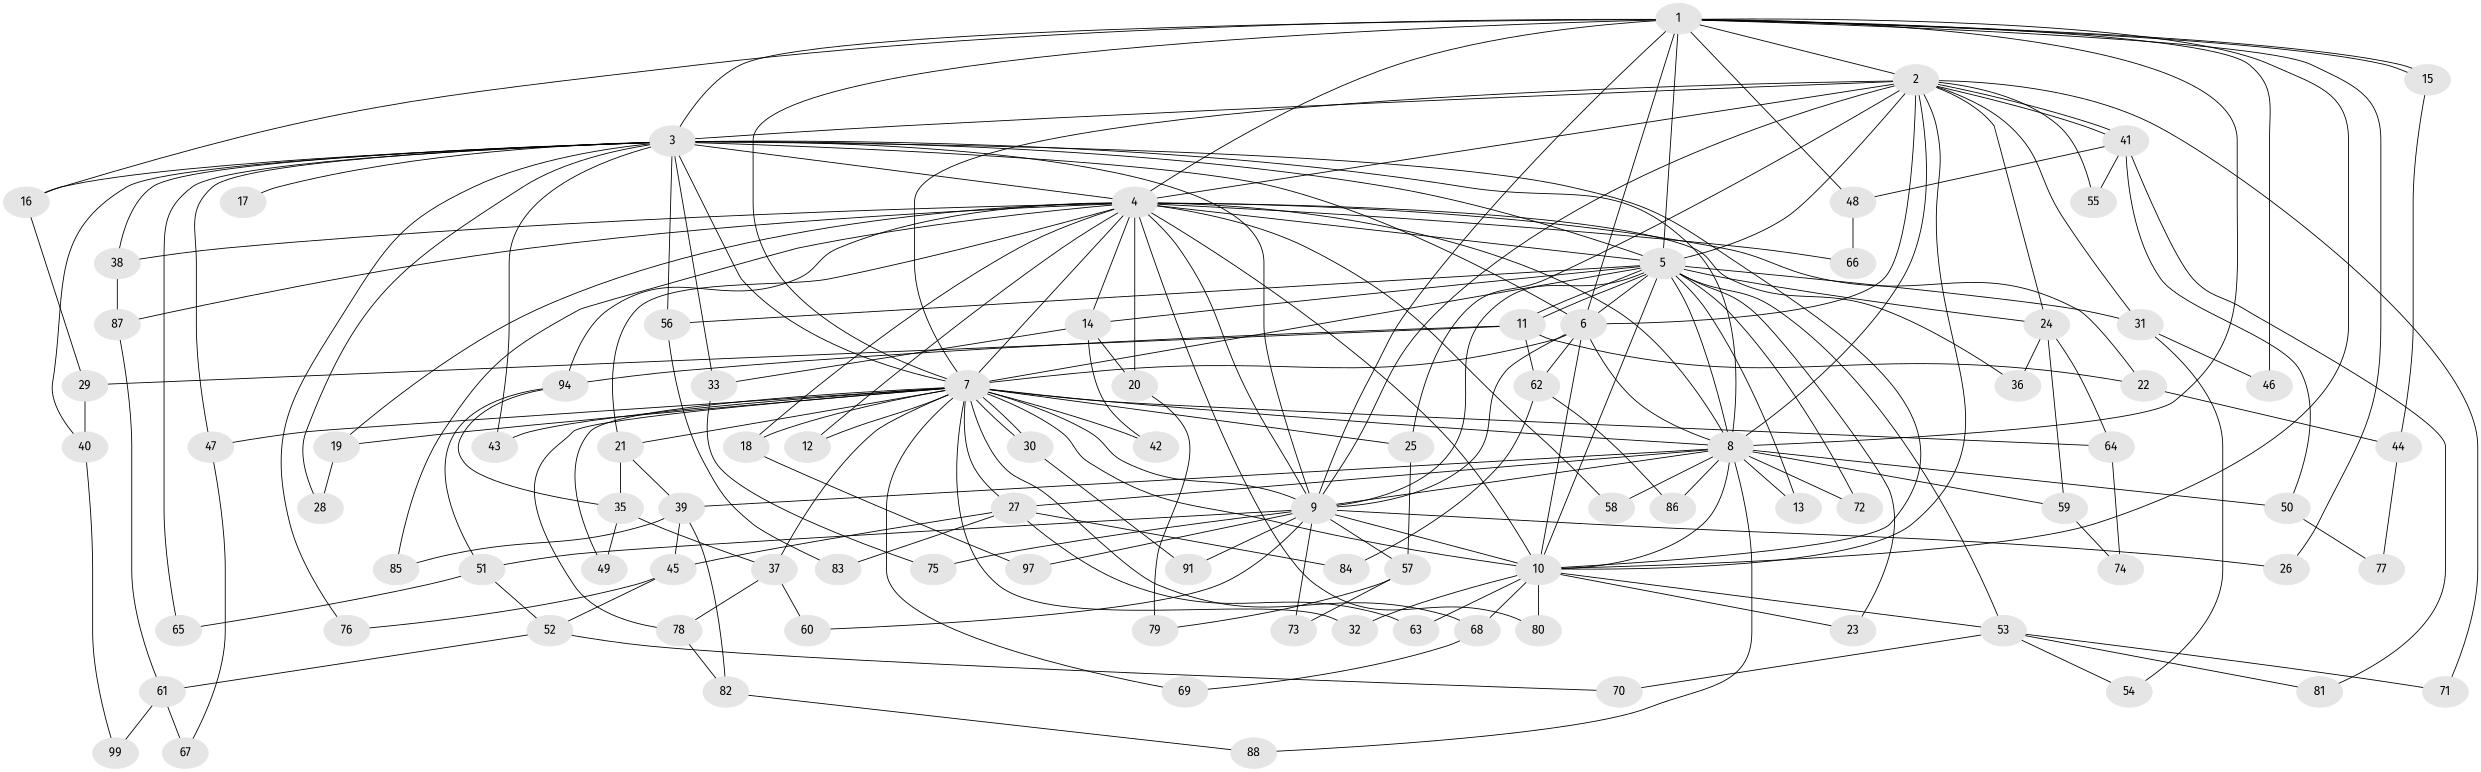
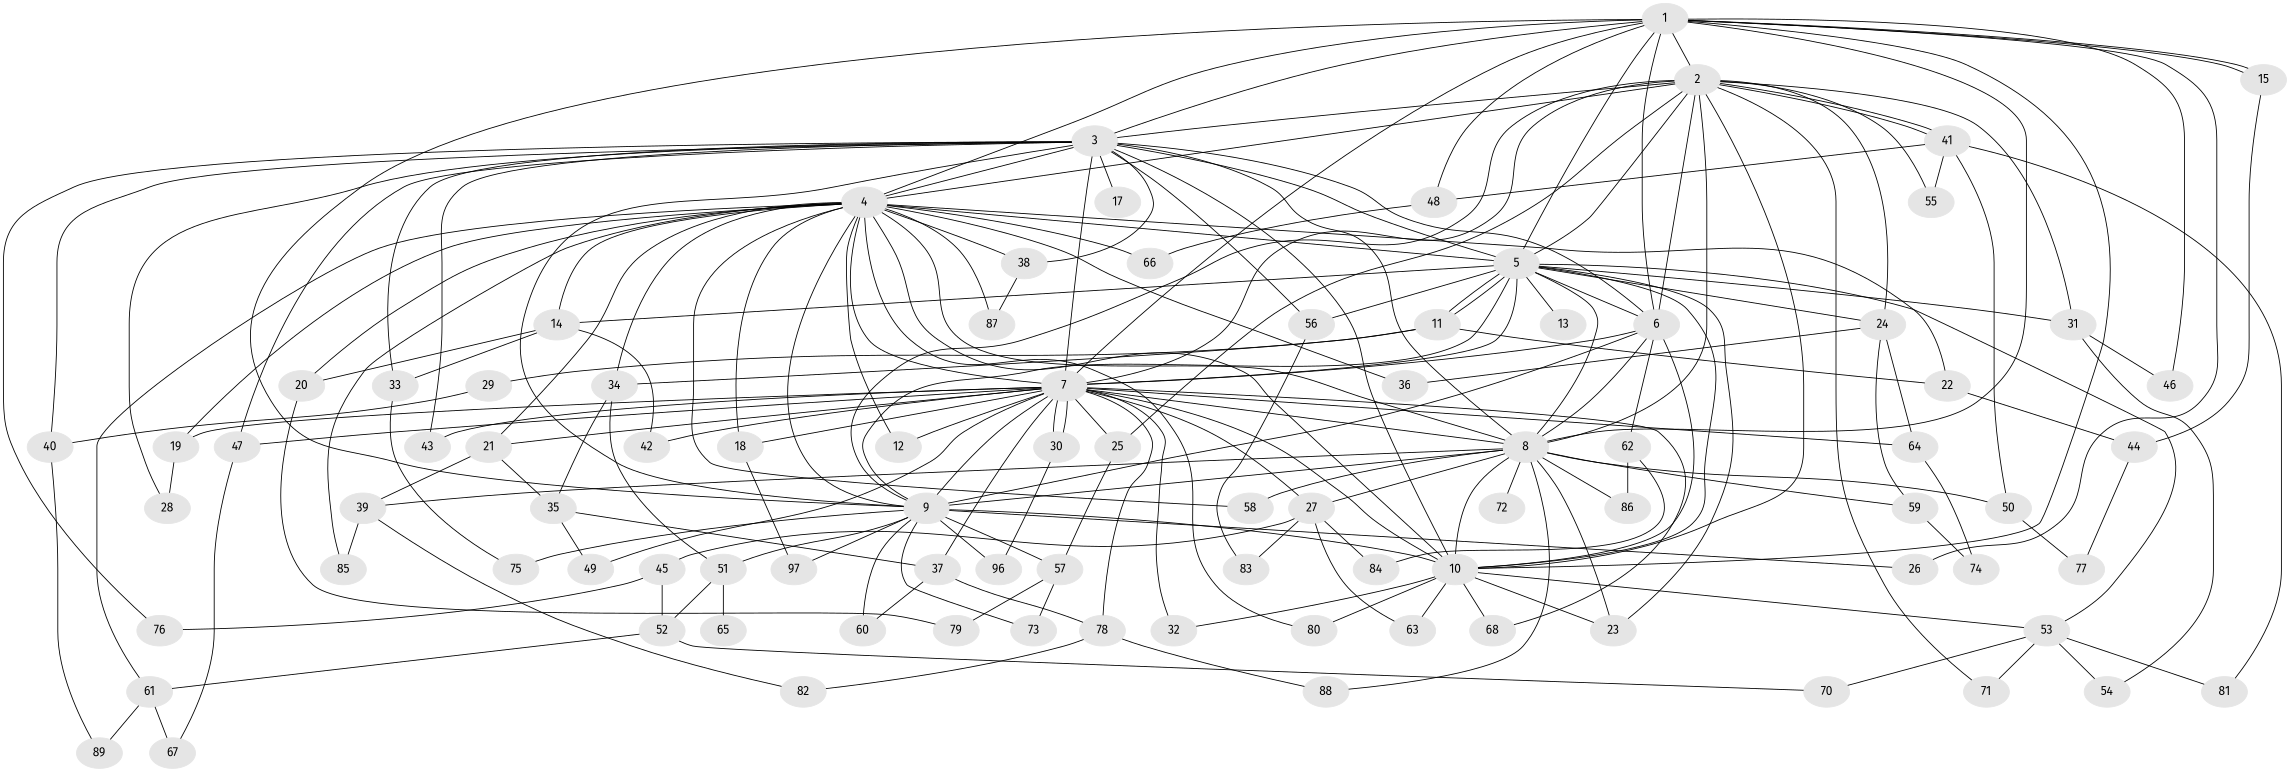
(203, 183) -> none
(26, 202) -> none
(1531, 360) -> none
(1779, 373) -> none
(565, 386) -> (615, 386)
(1765, 478) -> (1581, 534)
(132, 510) -> (323, 275)
(677, 540) -> none
(1188, 570) -> (999, 570)
(1185, 692) -> none
(990, 723) -> (1208, 664)
(116, 753) -> (99, 753)
